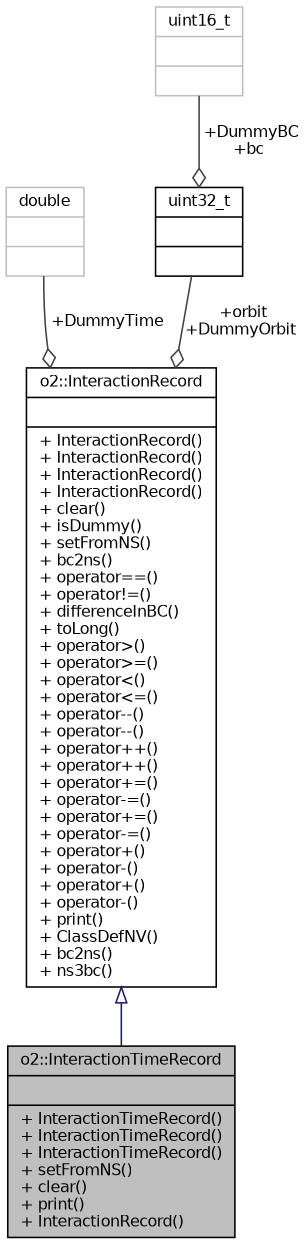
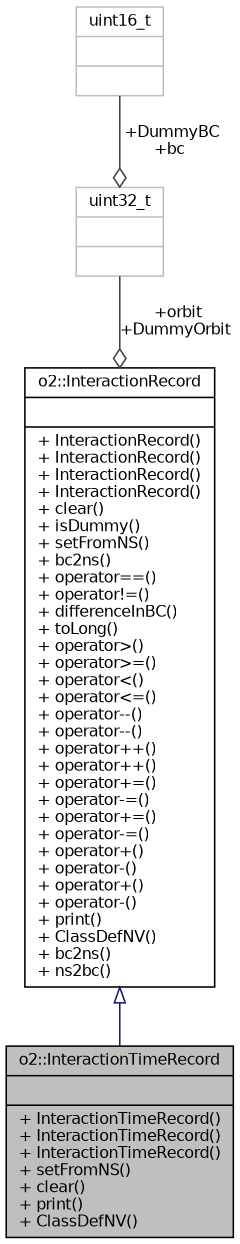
(45, 232) -> none
(199, 232) -> (120, 232)
(76, 971) -> (75, 971)
(103, 1222) -> (79, 1222)
